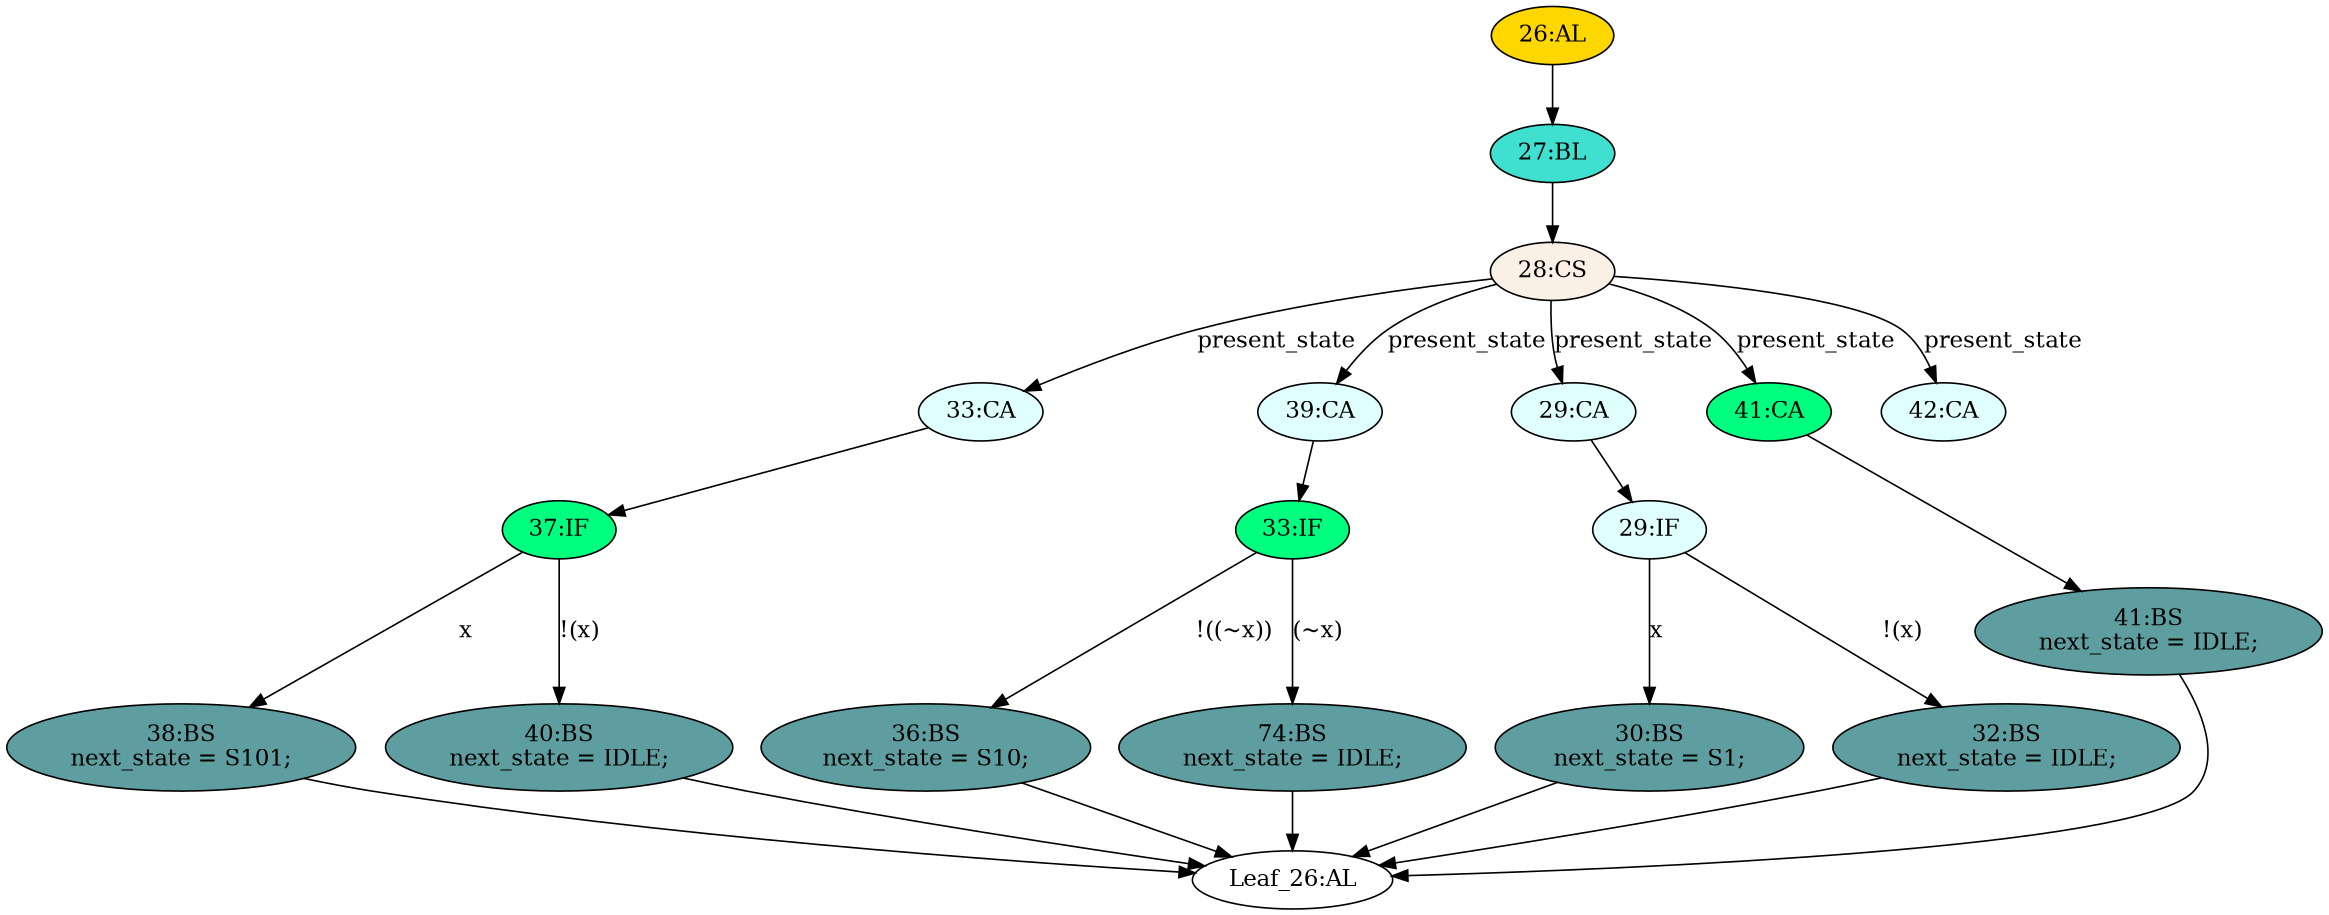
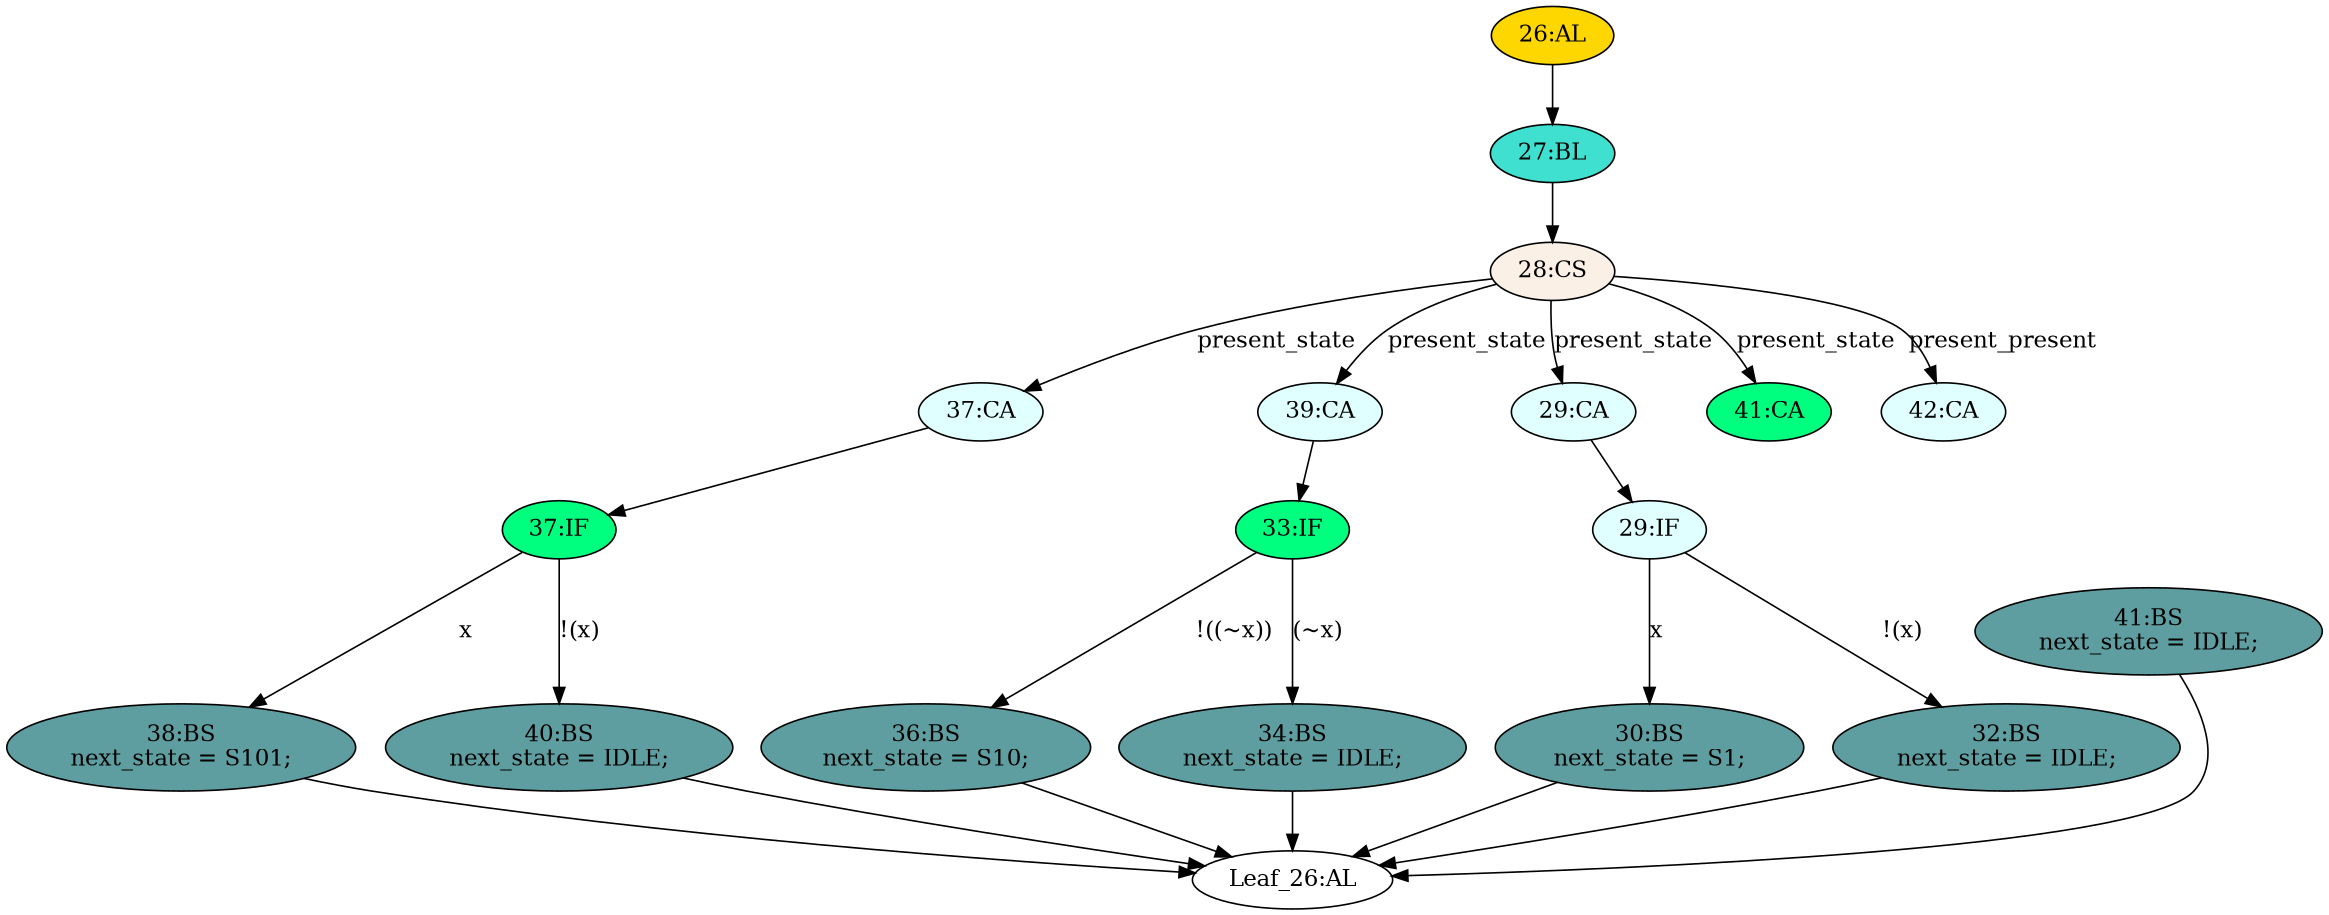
(2003, 342) -> (2003, 342)
(981, 412) -> (981, 412)
(1937, 509) -> none
(1293, 747) -> (1293, 747)
